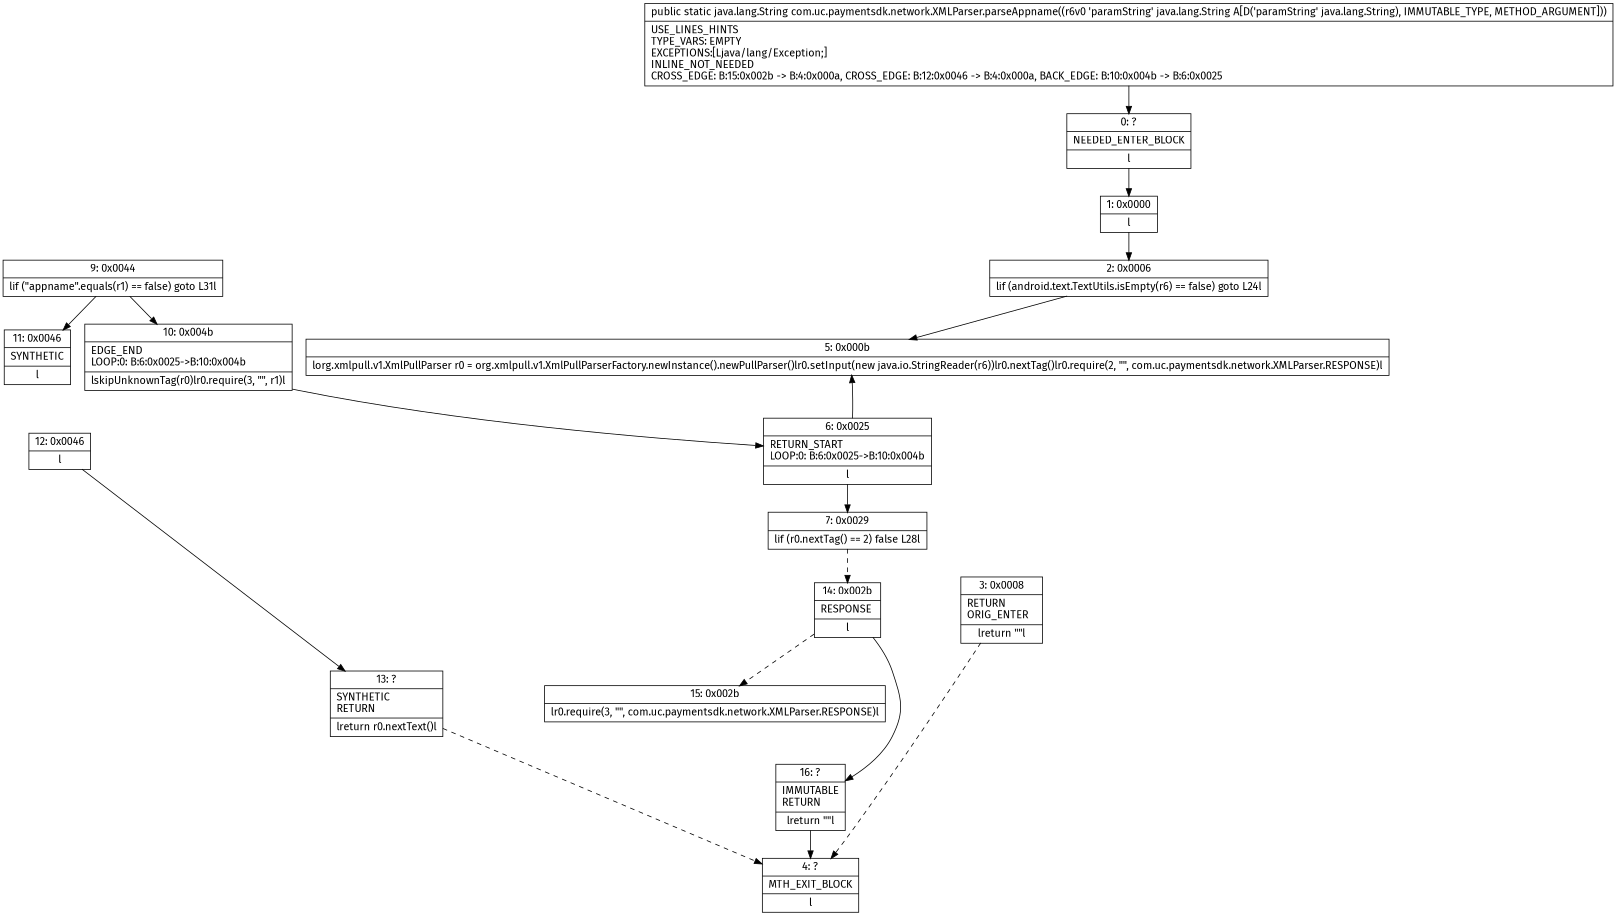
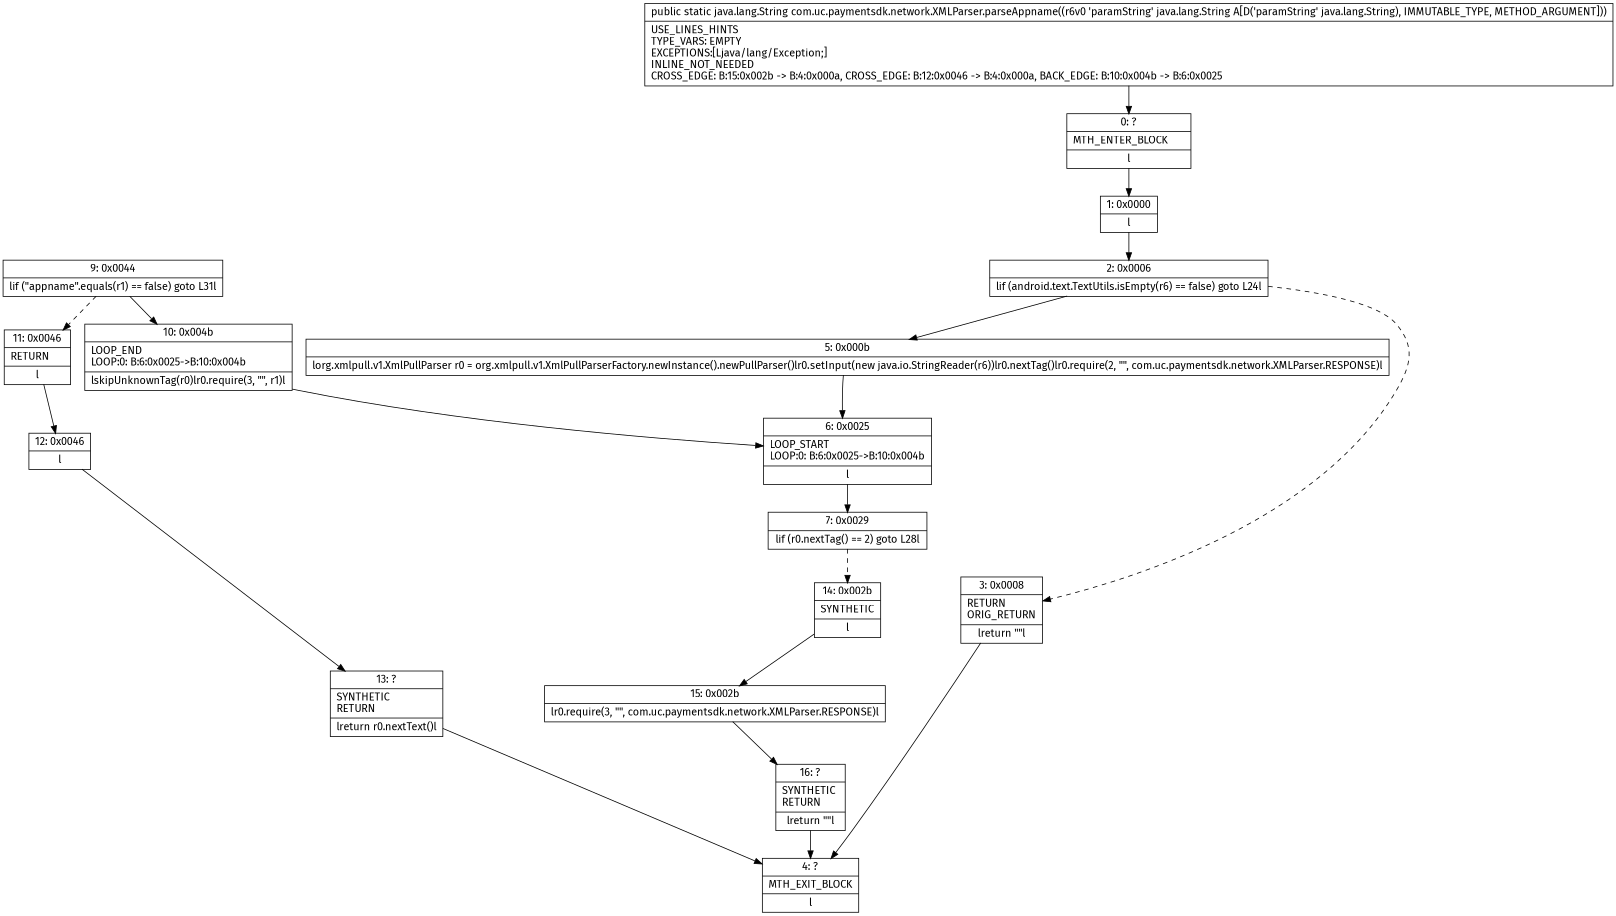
(1129, 140) -> (1121, 140)
(82, 310) -> (82, 310)
(117, 351) -> (117, 351)
(37, 357) -> (30, 357)
(853, 401) -> (842, 393)
none -> (49, 405)
(807, 445) -> (800, 445)
none -> (1329, 468)
(848, 540) -> (848, 540)
(846, 609) -> (848, 609)
(998, 615) -> (1002, 615)
(780, 658) -> (780, 658)
(900, 713) -> (752, 740)
(910, 749) -> (910, 749)
(811, 791) -> (809, 791)
(599, 795) -> (599, 795)
